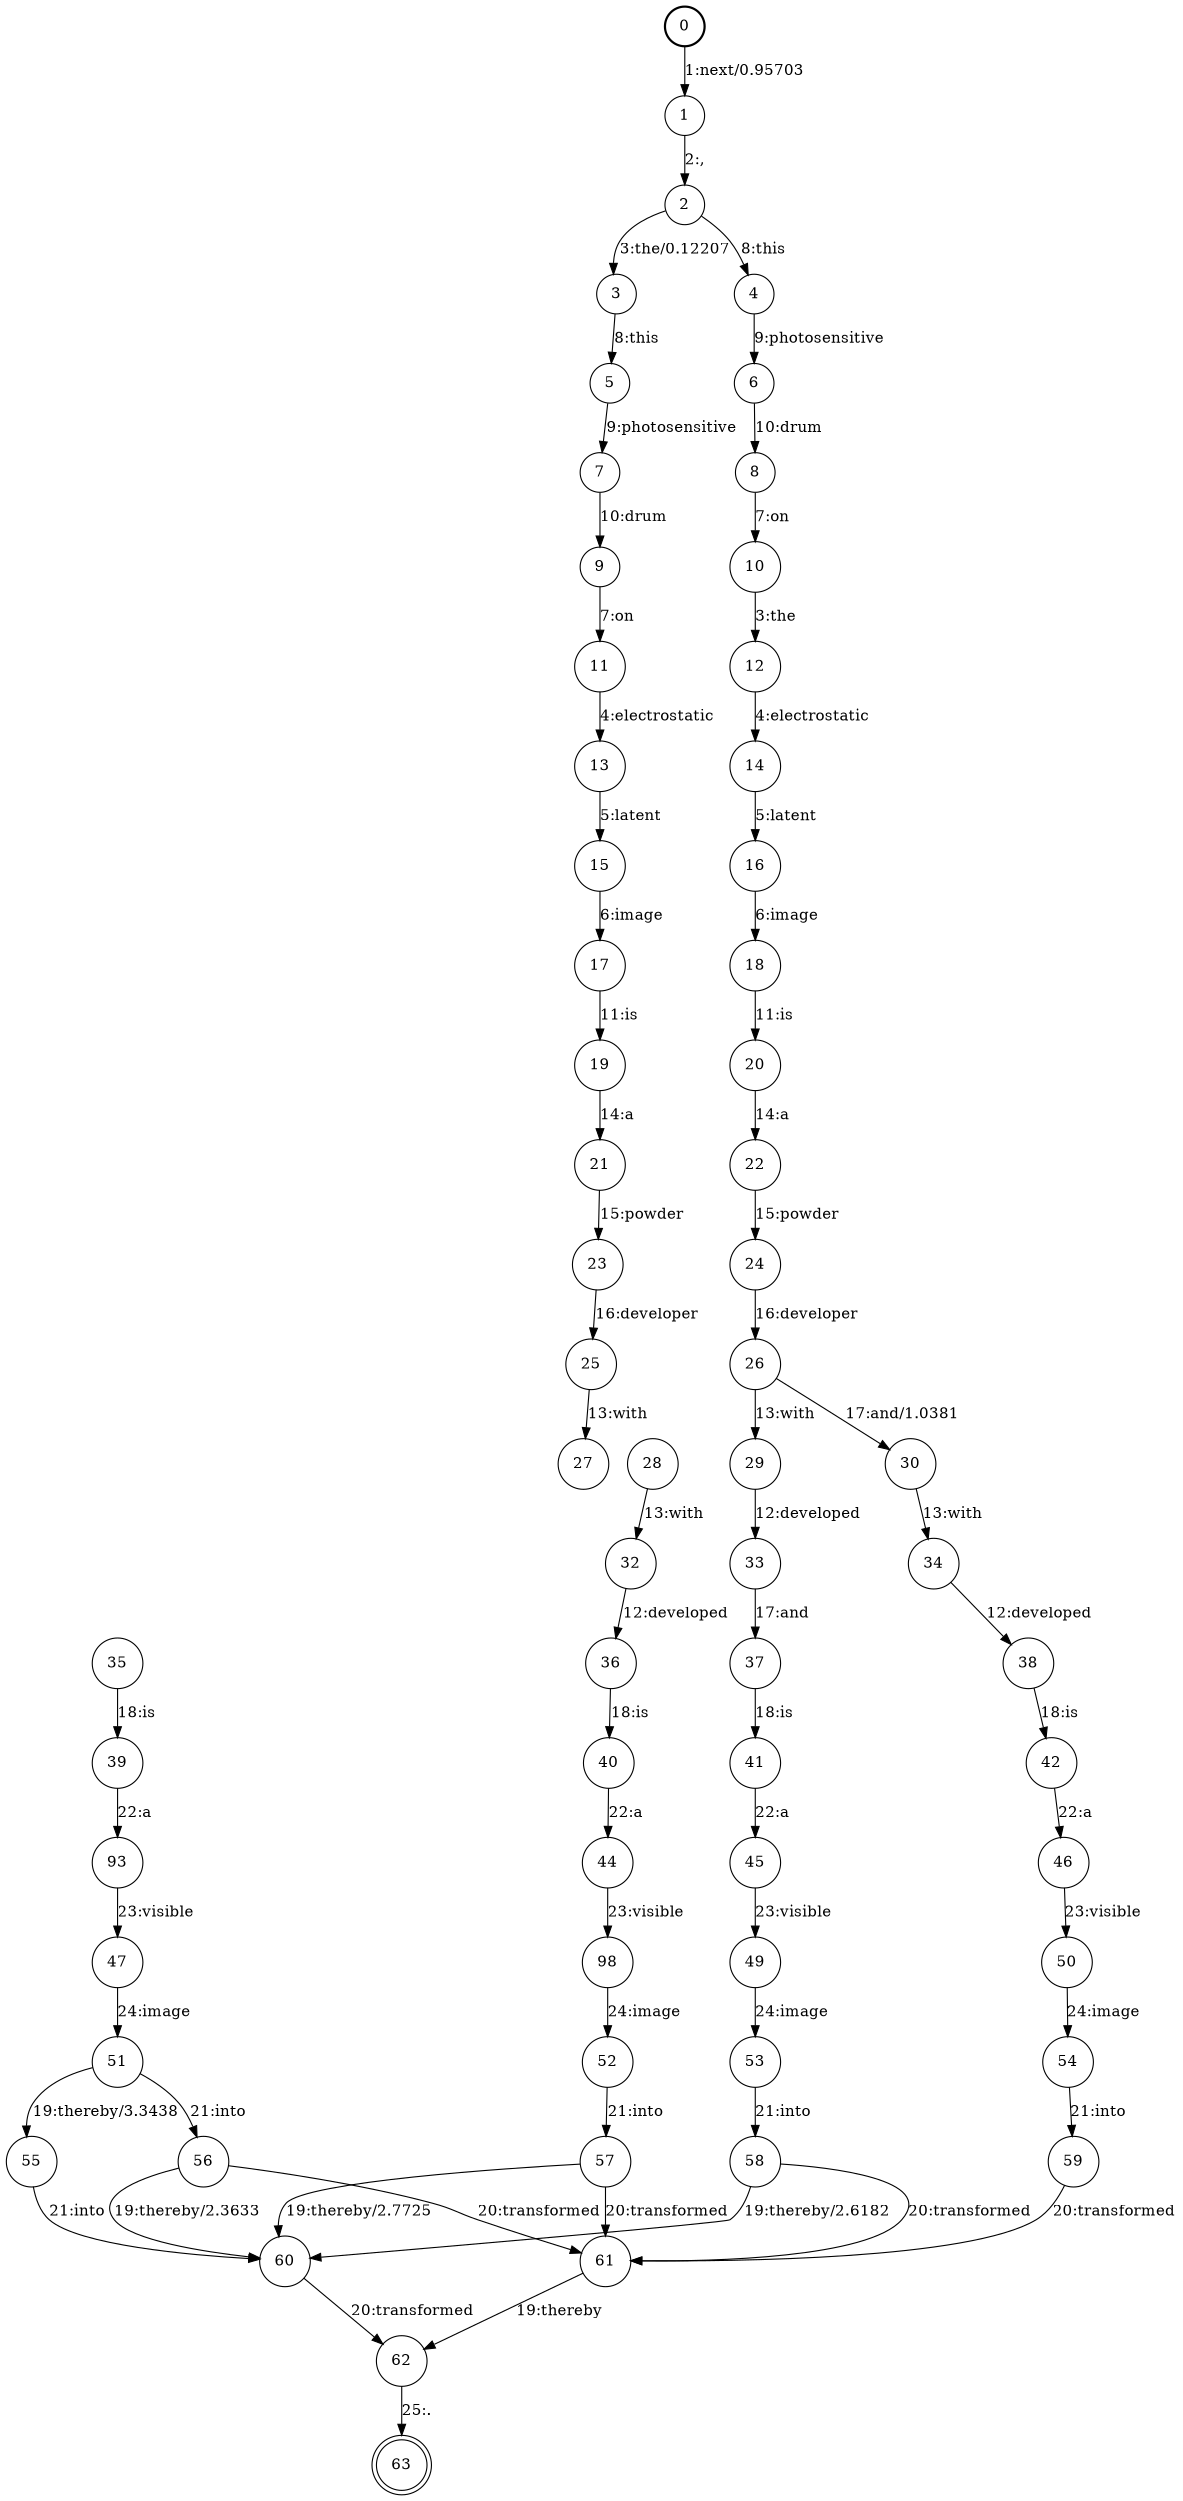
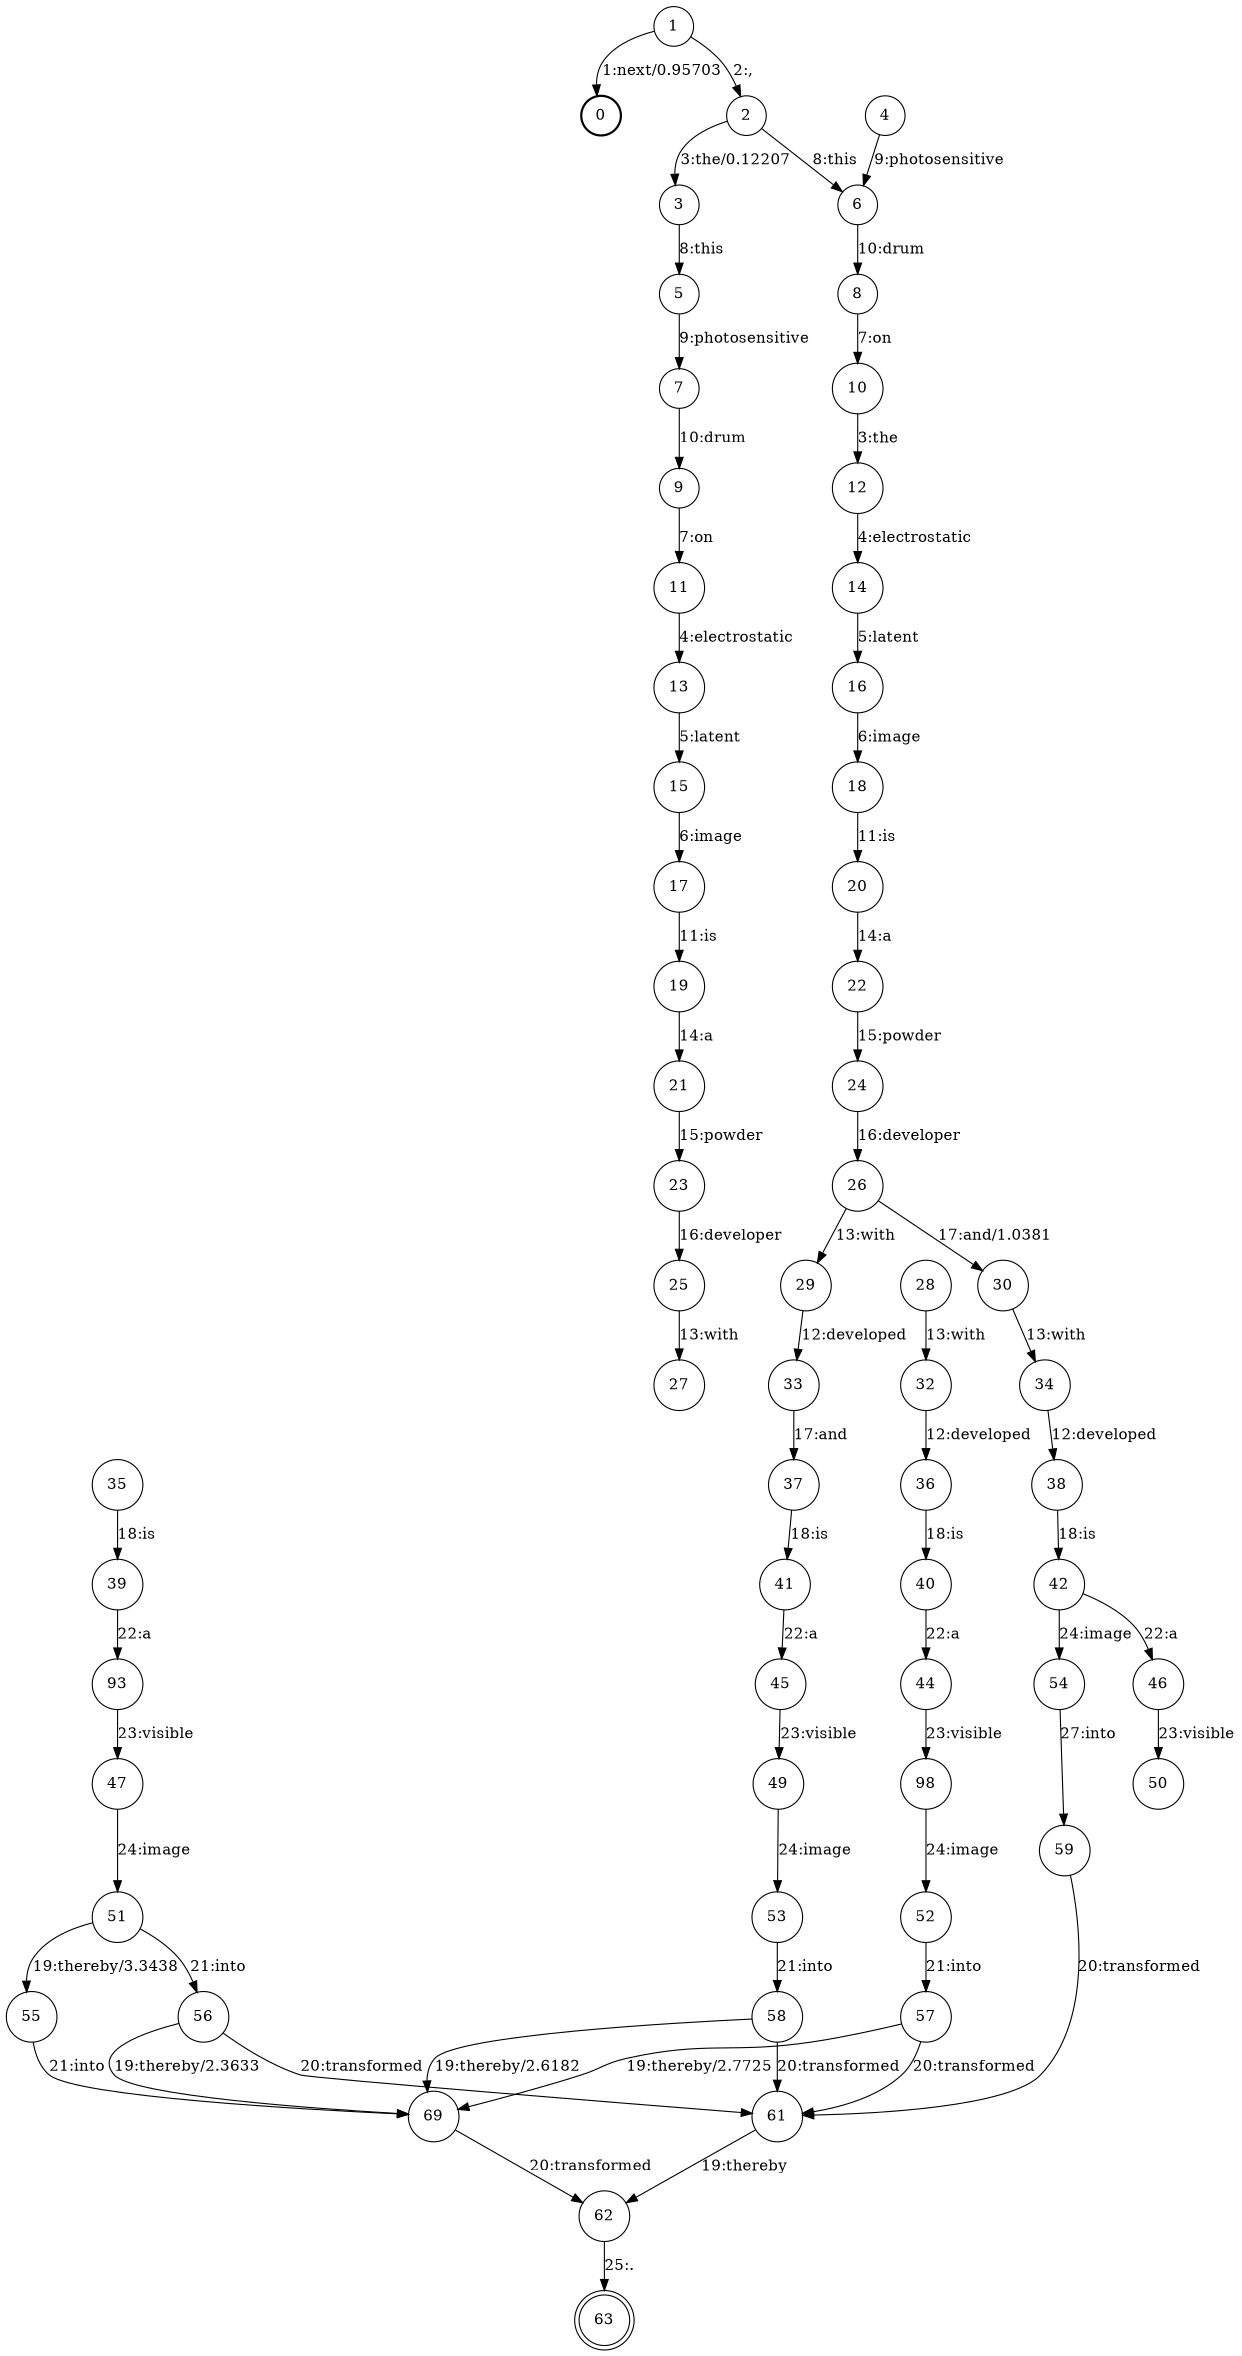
(685, 66) -> (616, 49)
(726, 237) -> (798, 157)
(1067, 2007) -> (1059, 1629)
(1098, 2112) -> (1088, 1734)
(285, 2261) -> (434, 2116)
